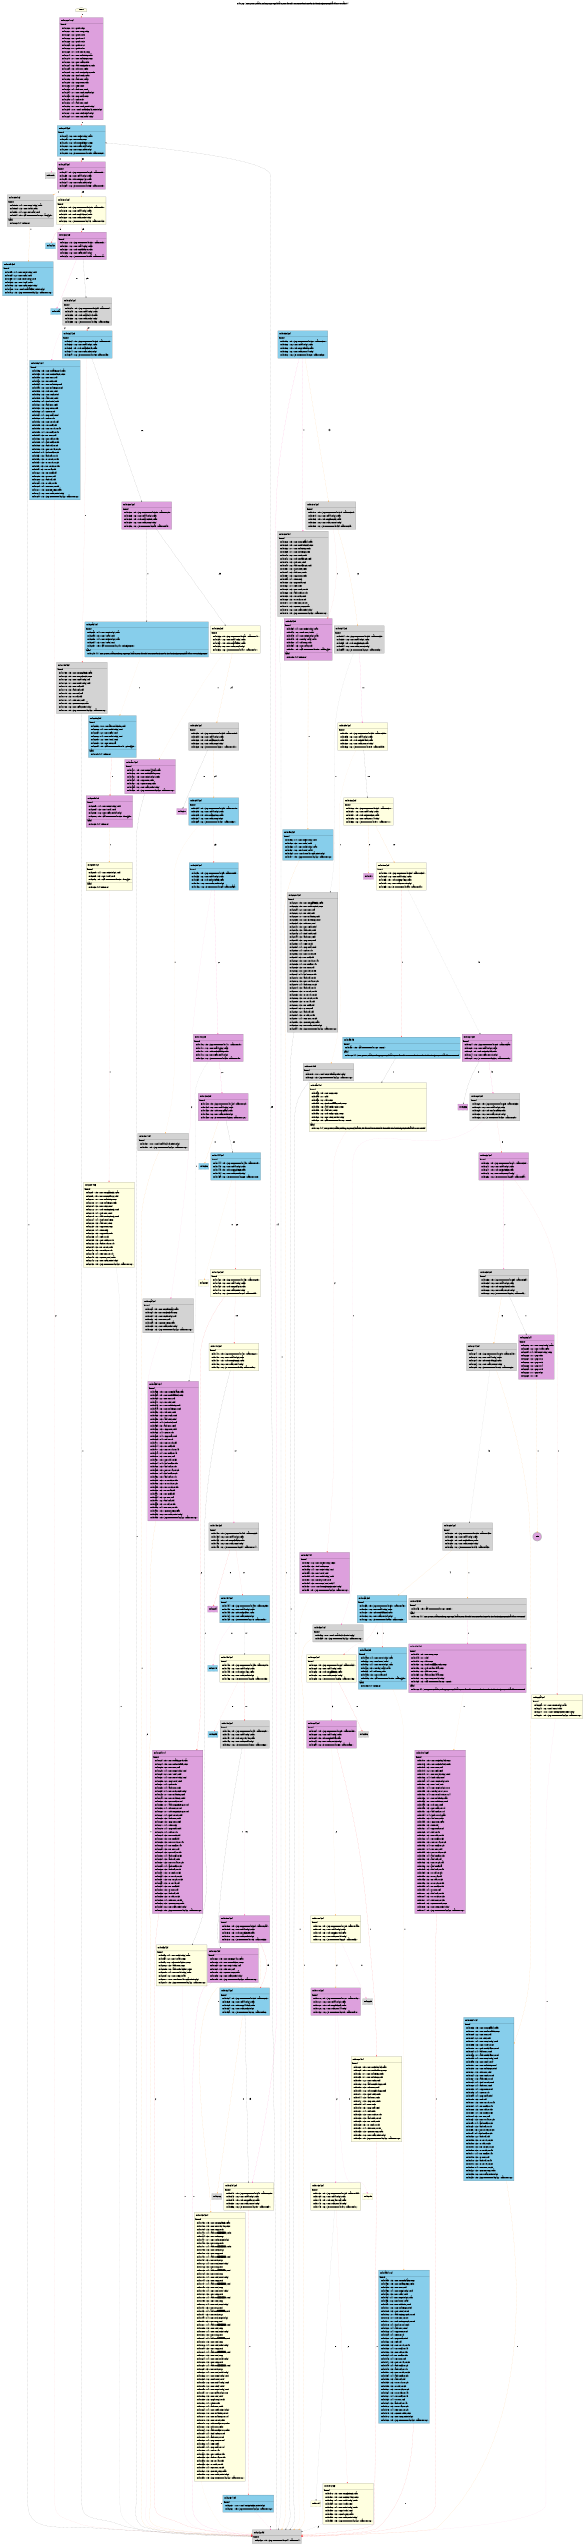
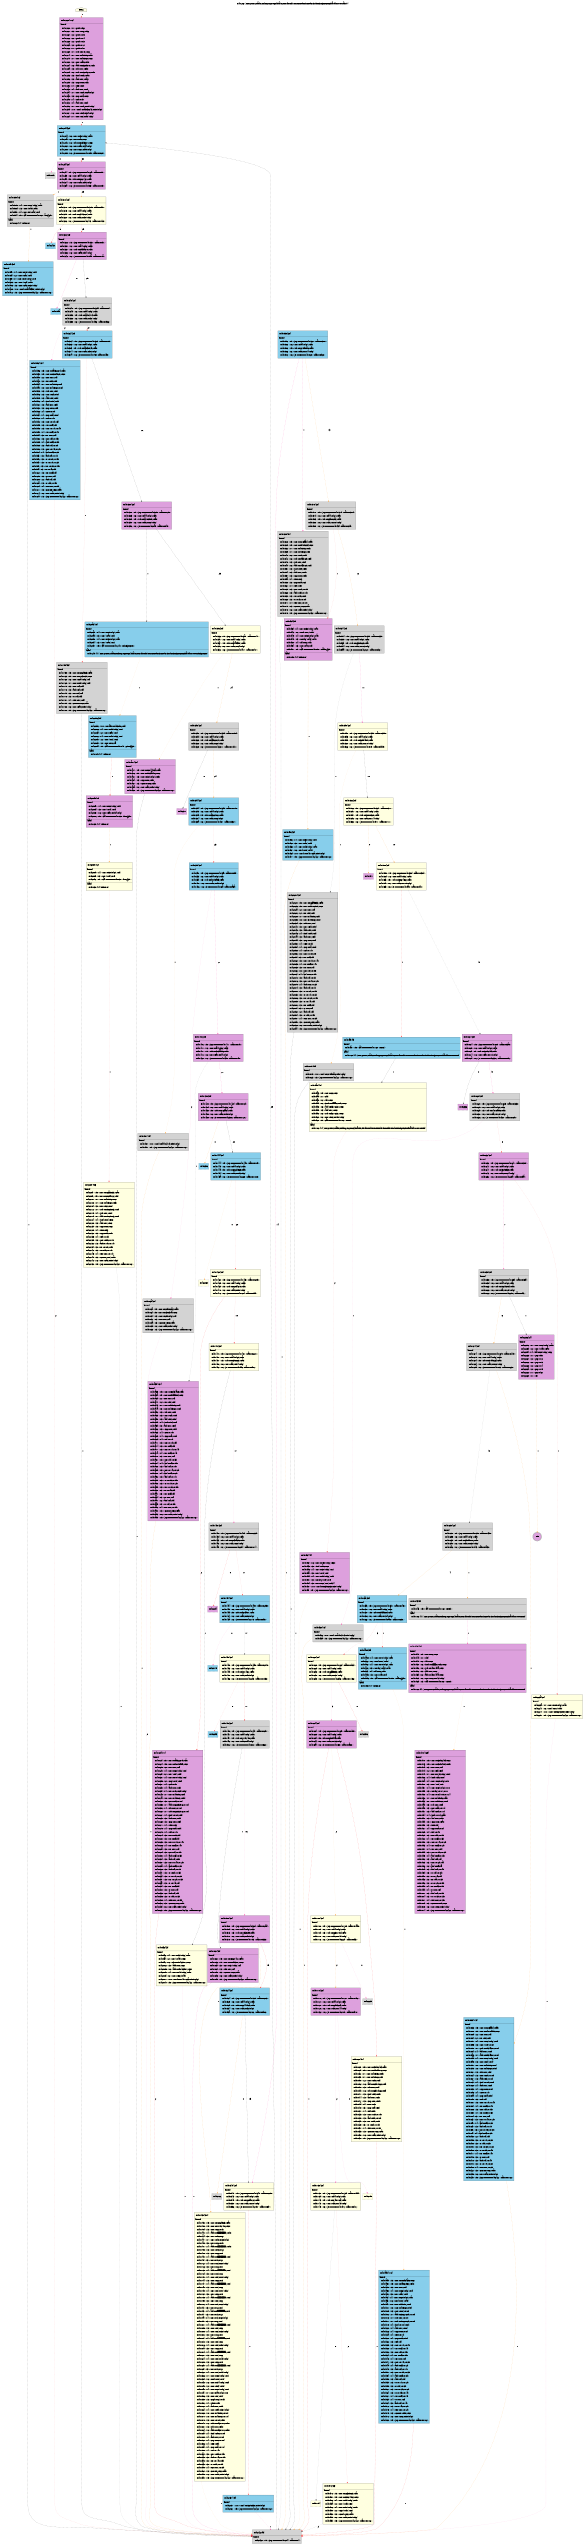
(81, 10) -> (81, 10)
(436, 2280) -> (308, 2140)
